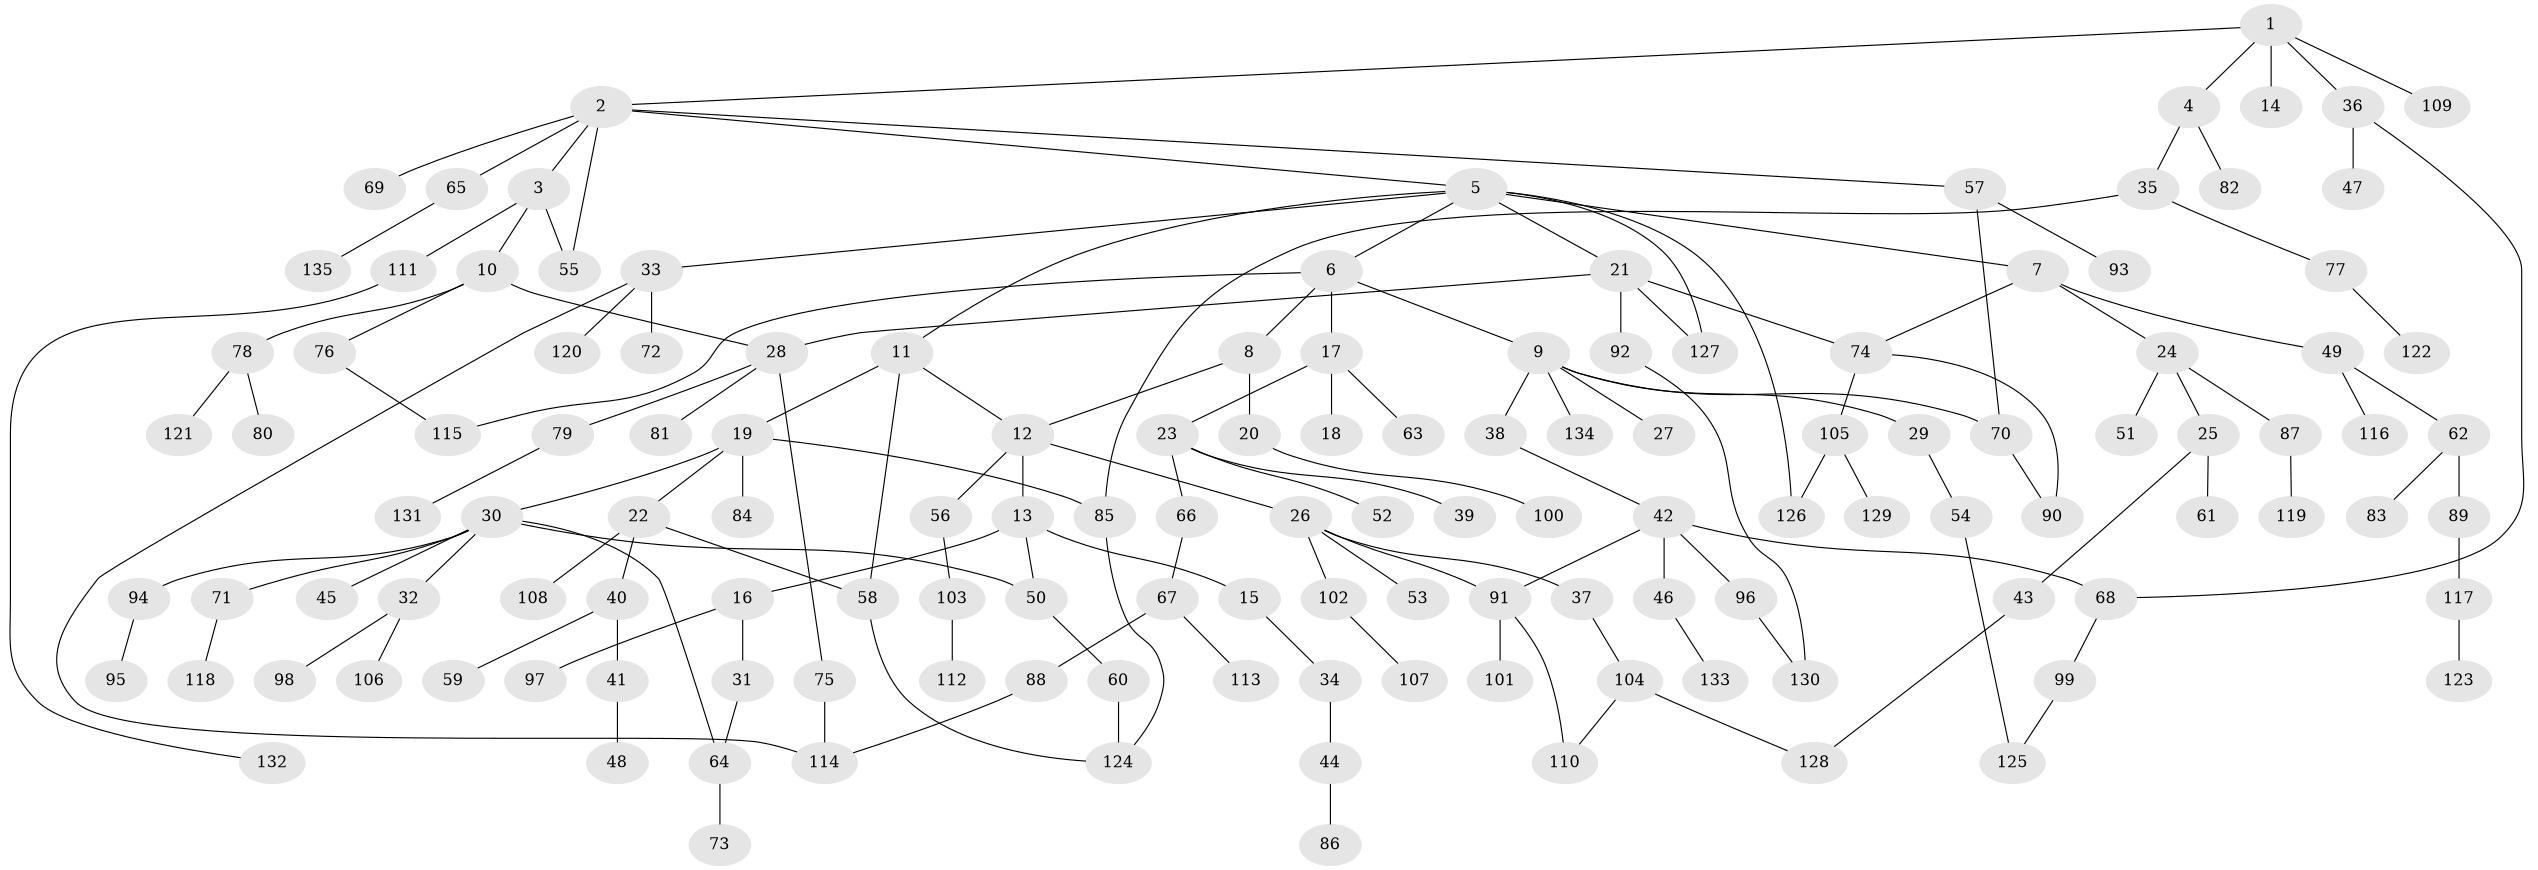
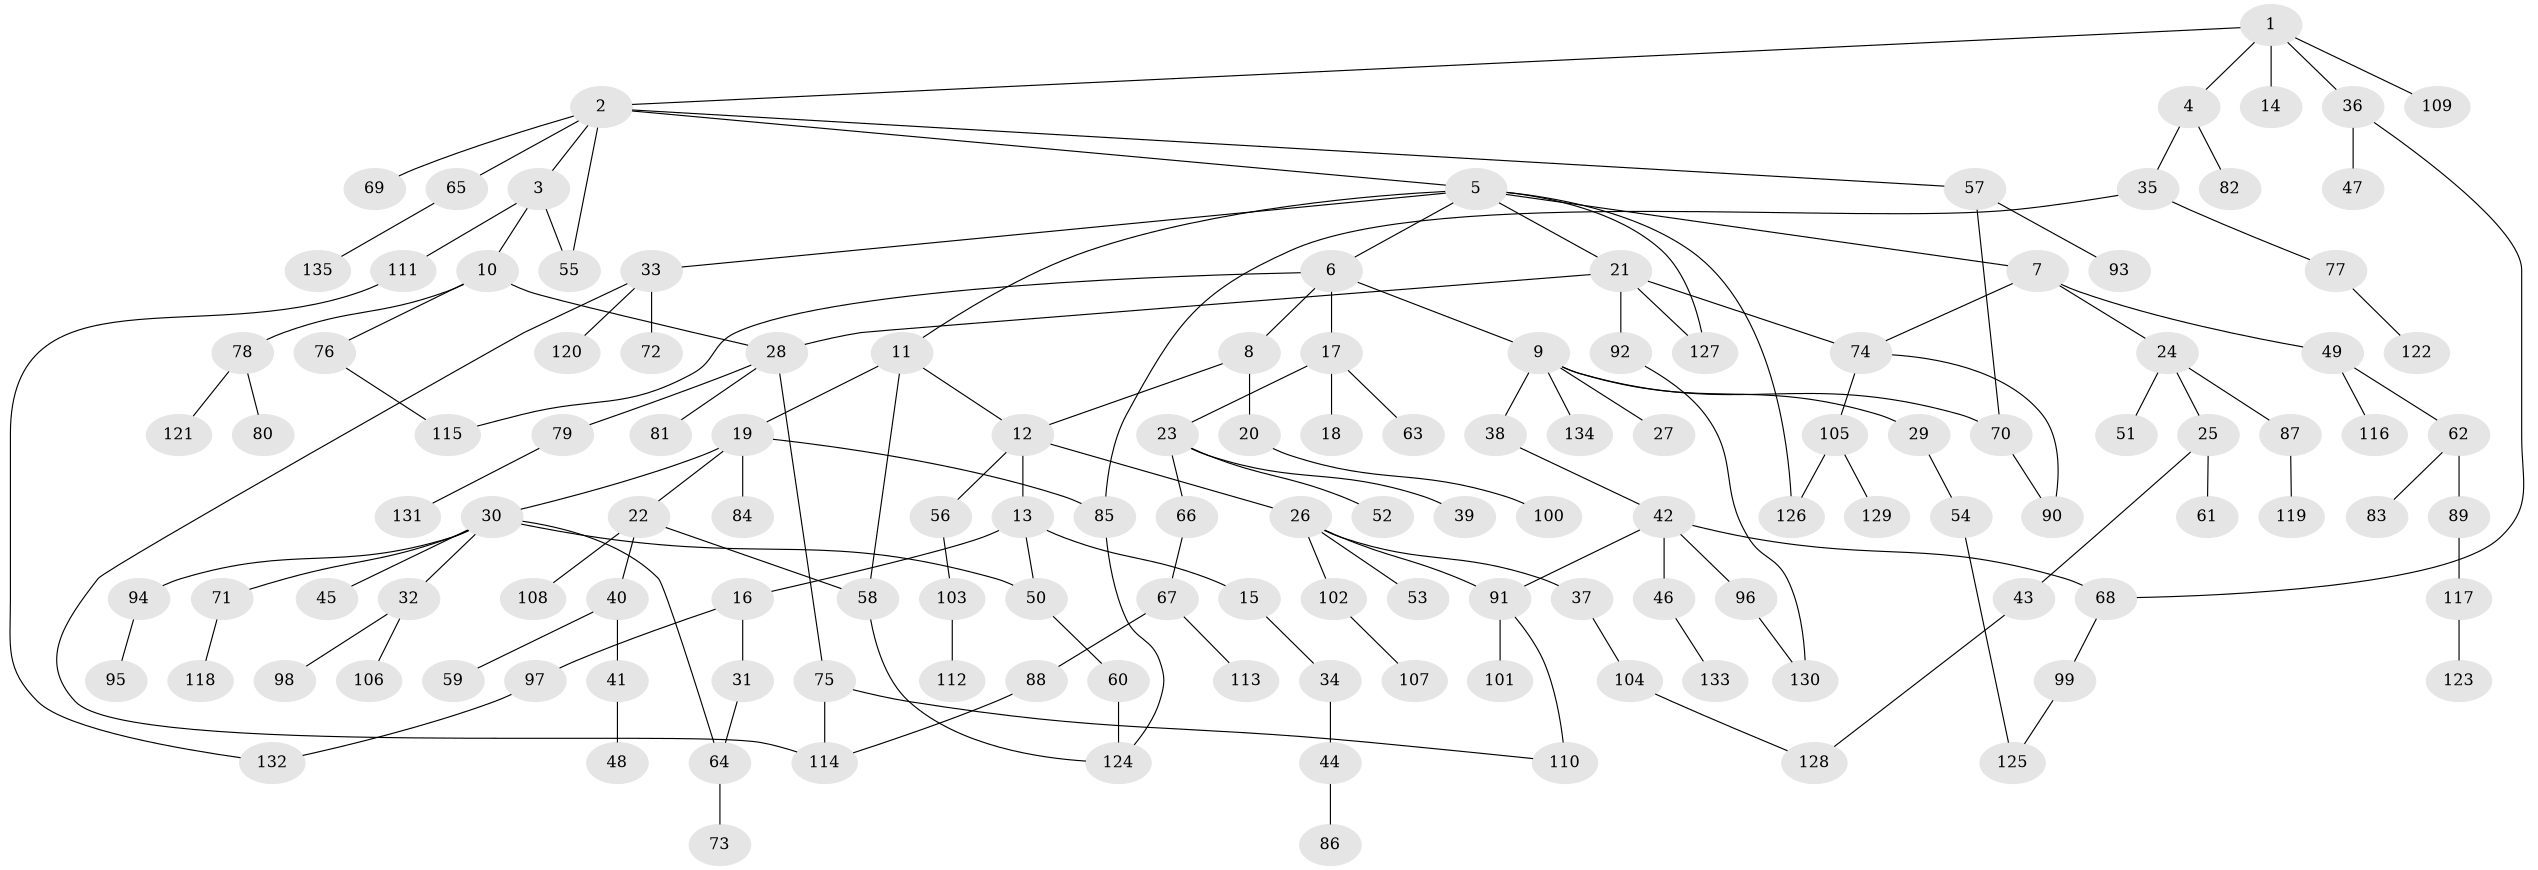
(1597, 722) -> (1192, 730)
none -> (408, 729)
